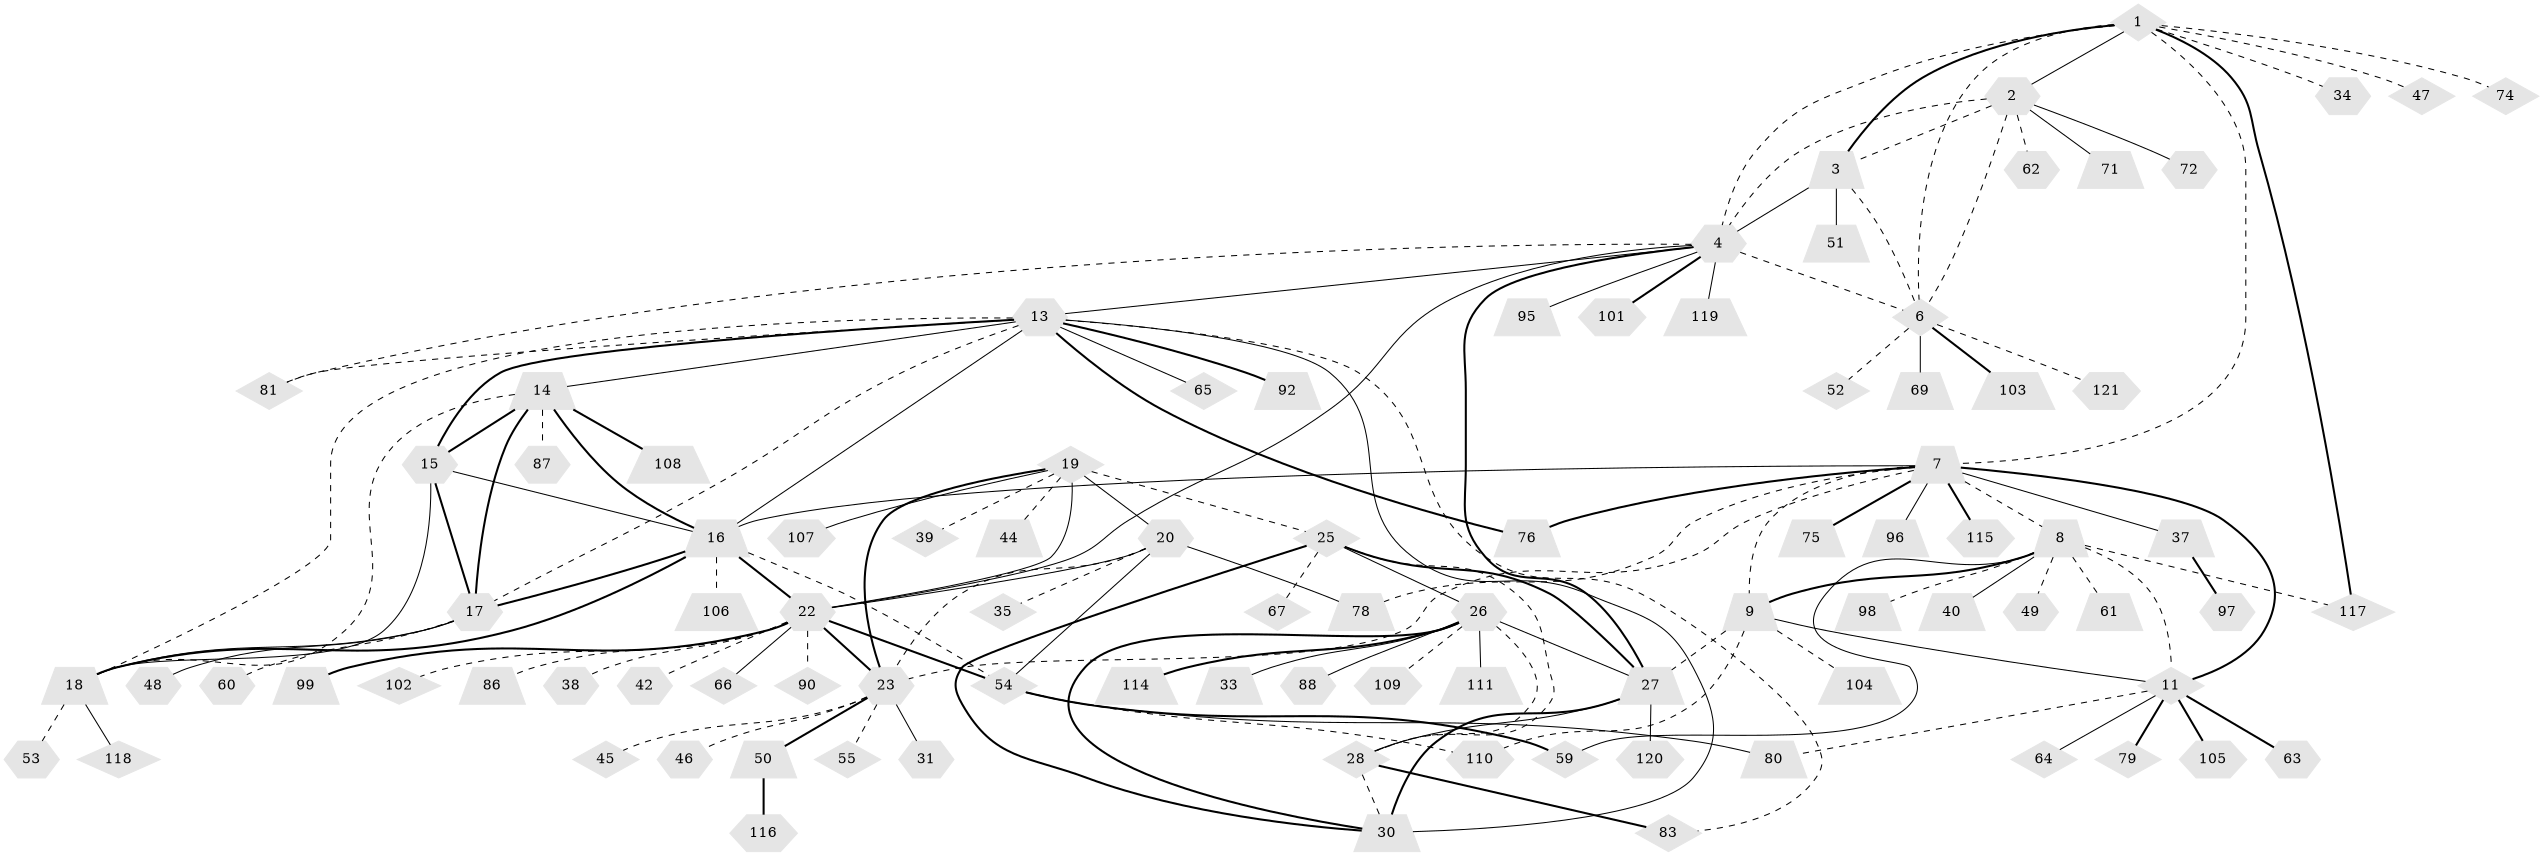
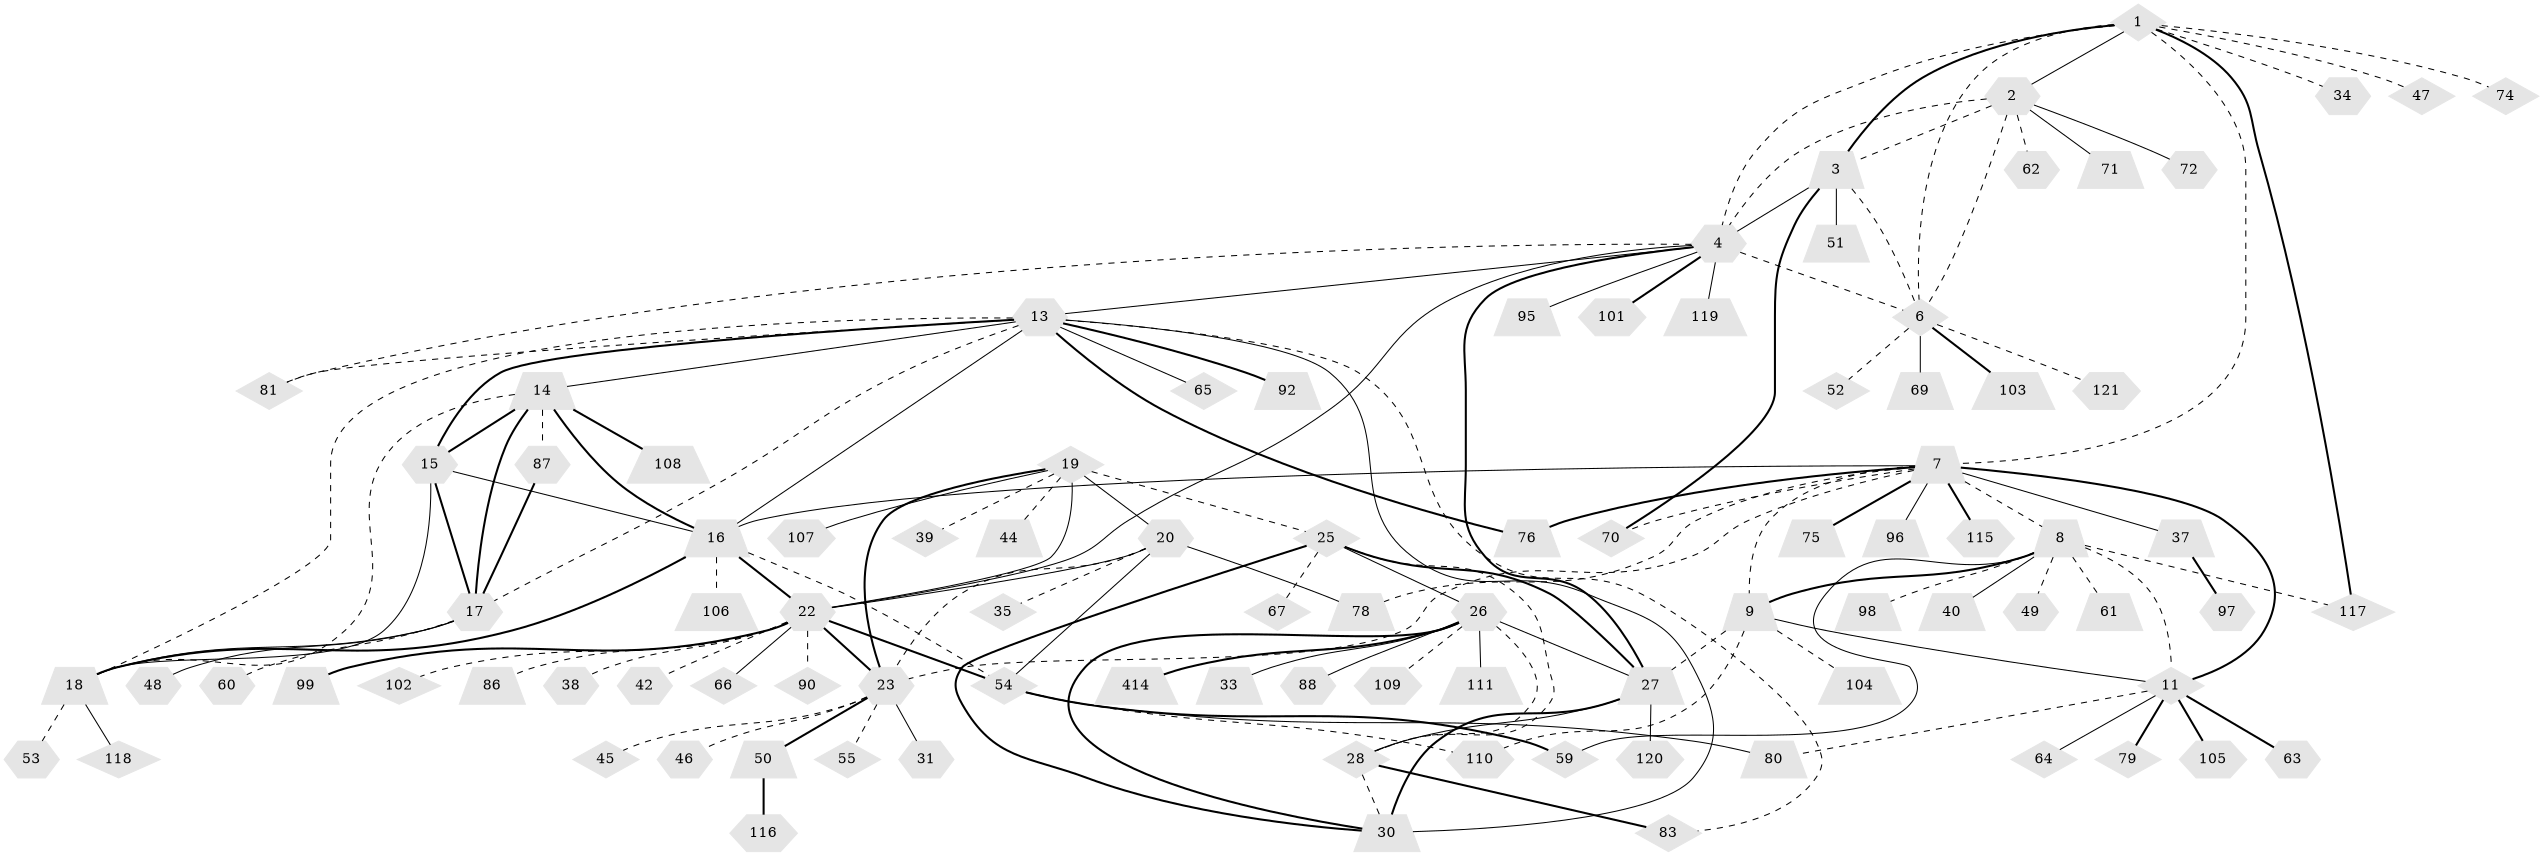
none -> (1611, 538)
(592, 580) -> (509, 538)
(1136, 686) -> (1136, 686)
